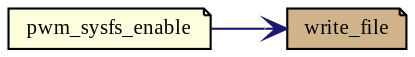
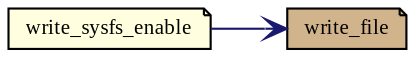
(110, 29) -> (110, 29)
